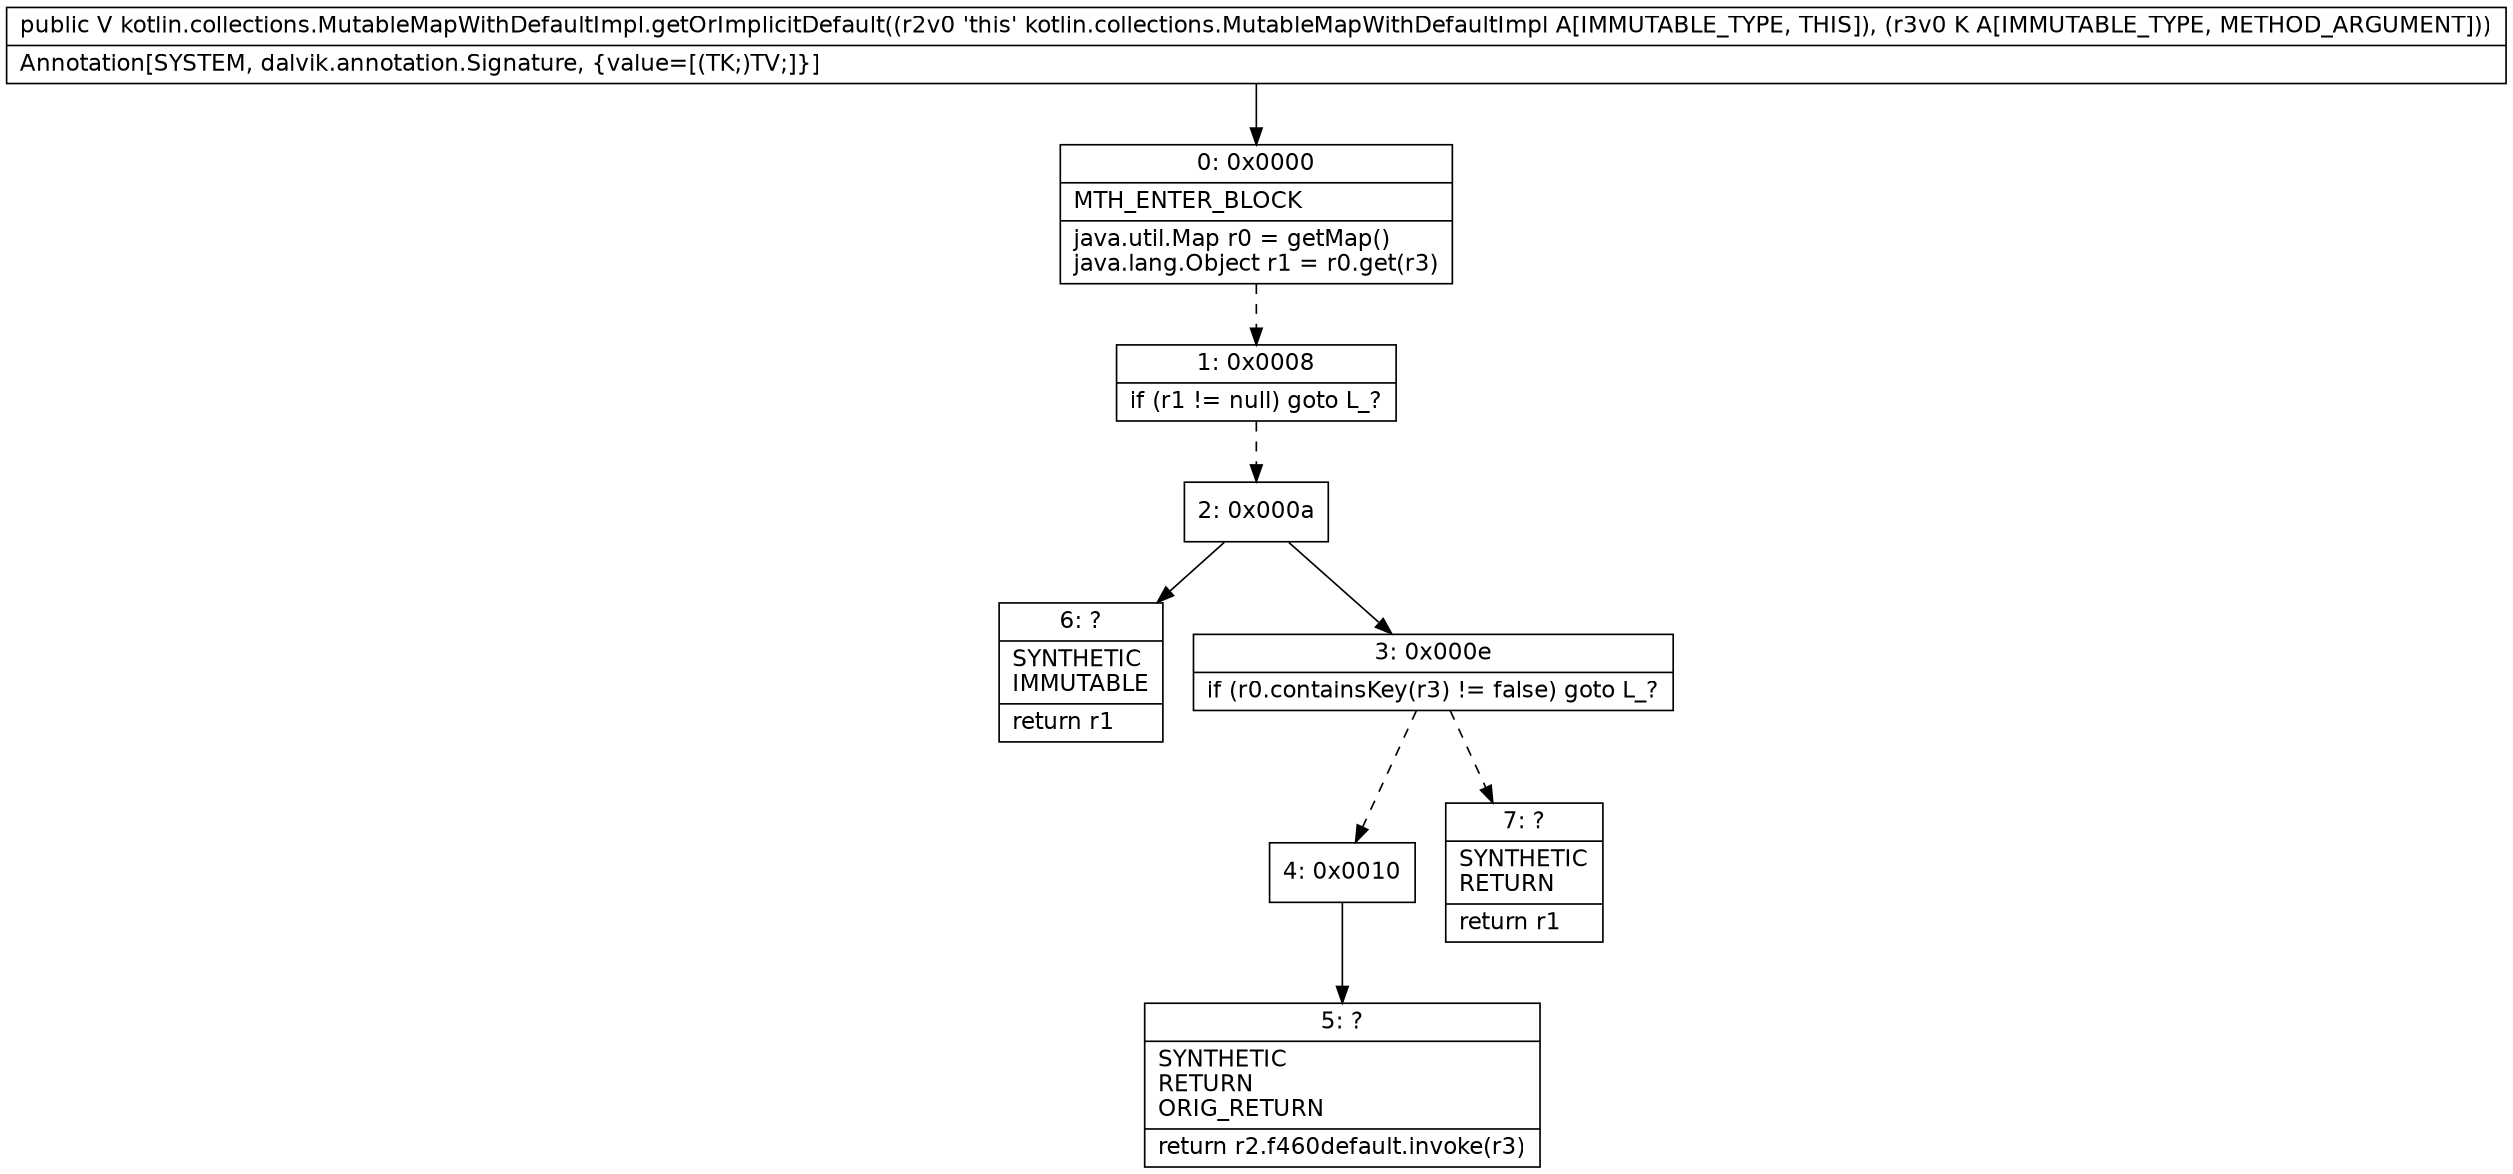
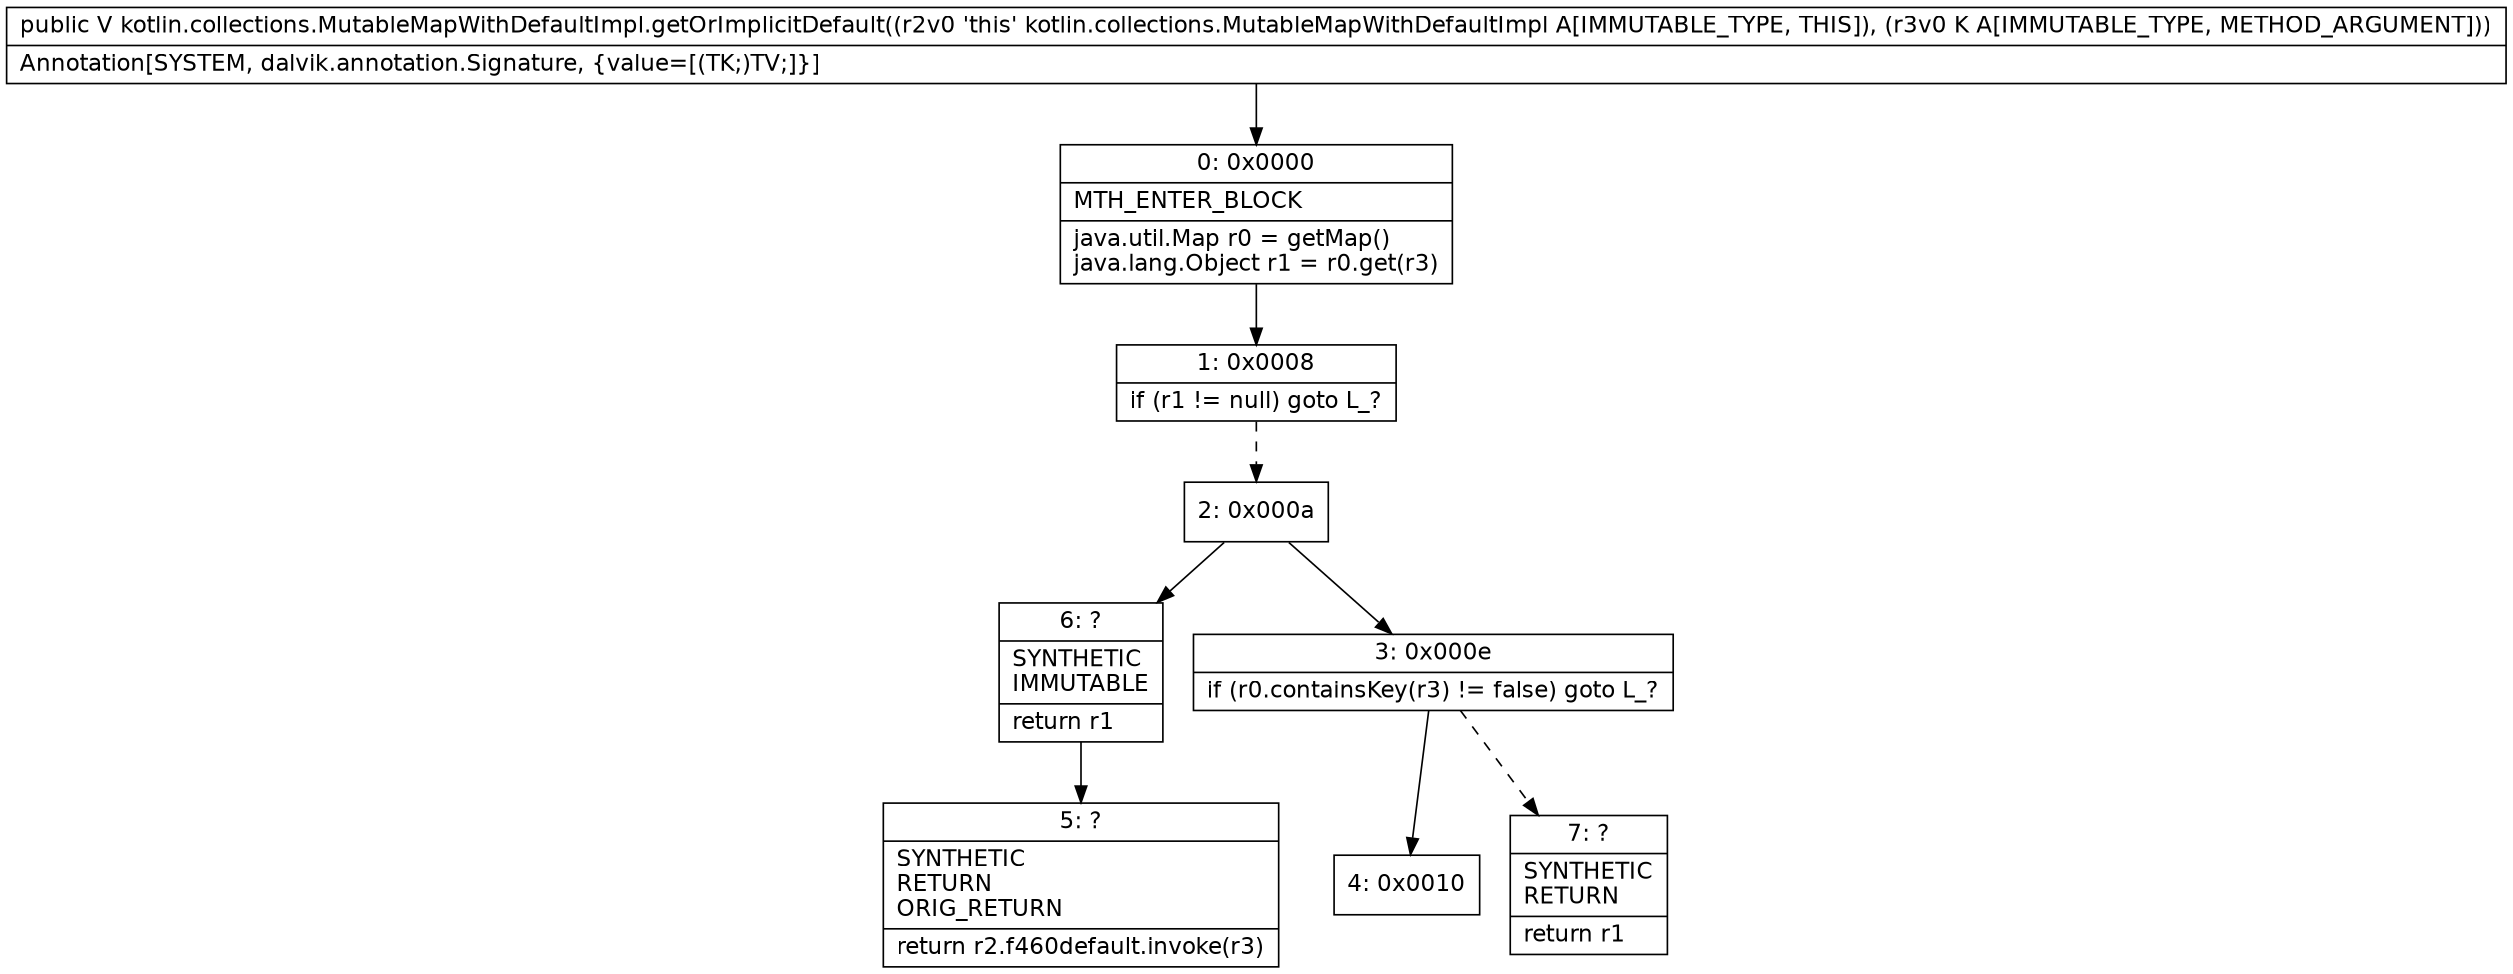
(1256, 306) -> (1256, 306)
(1390, 769) -> (1421, 774)
(1342, 944) -> (1081, 764)
